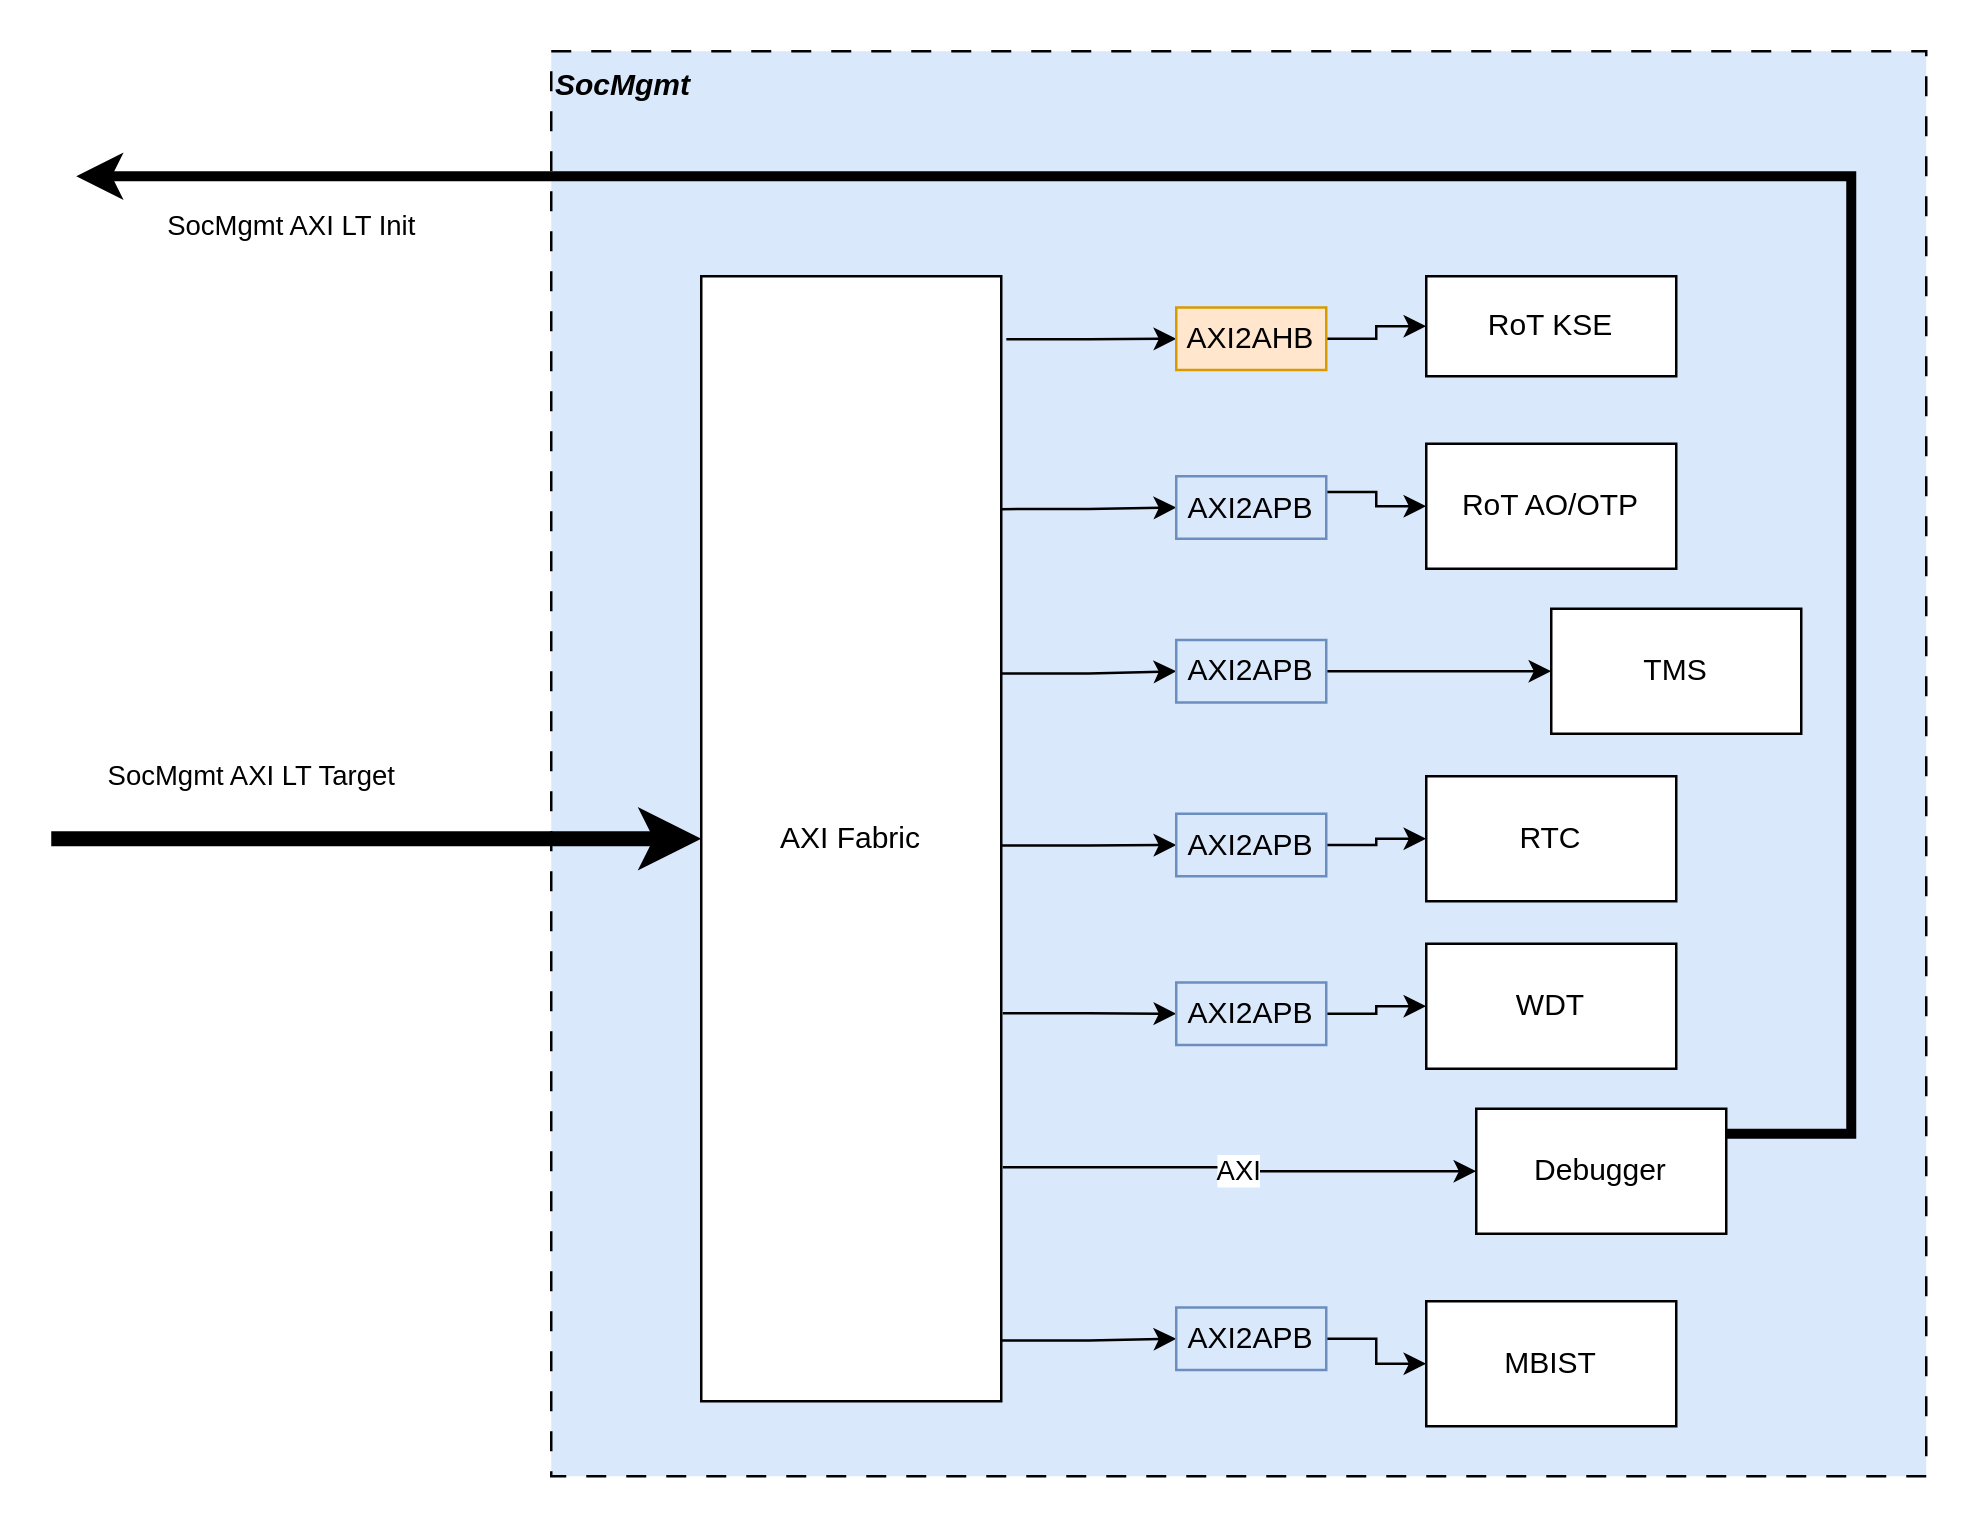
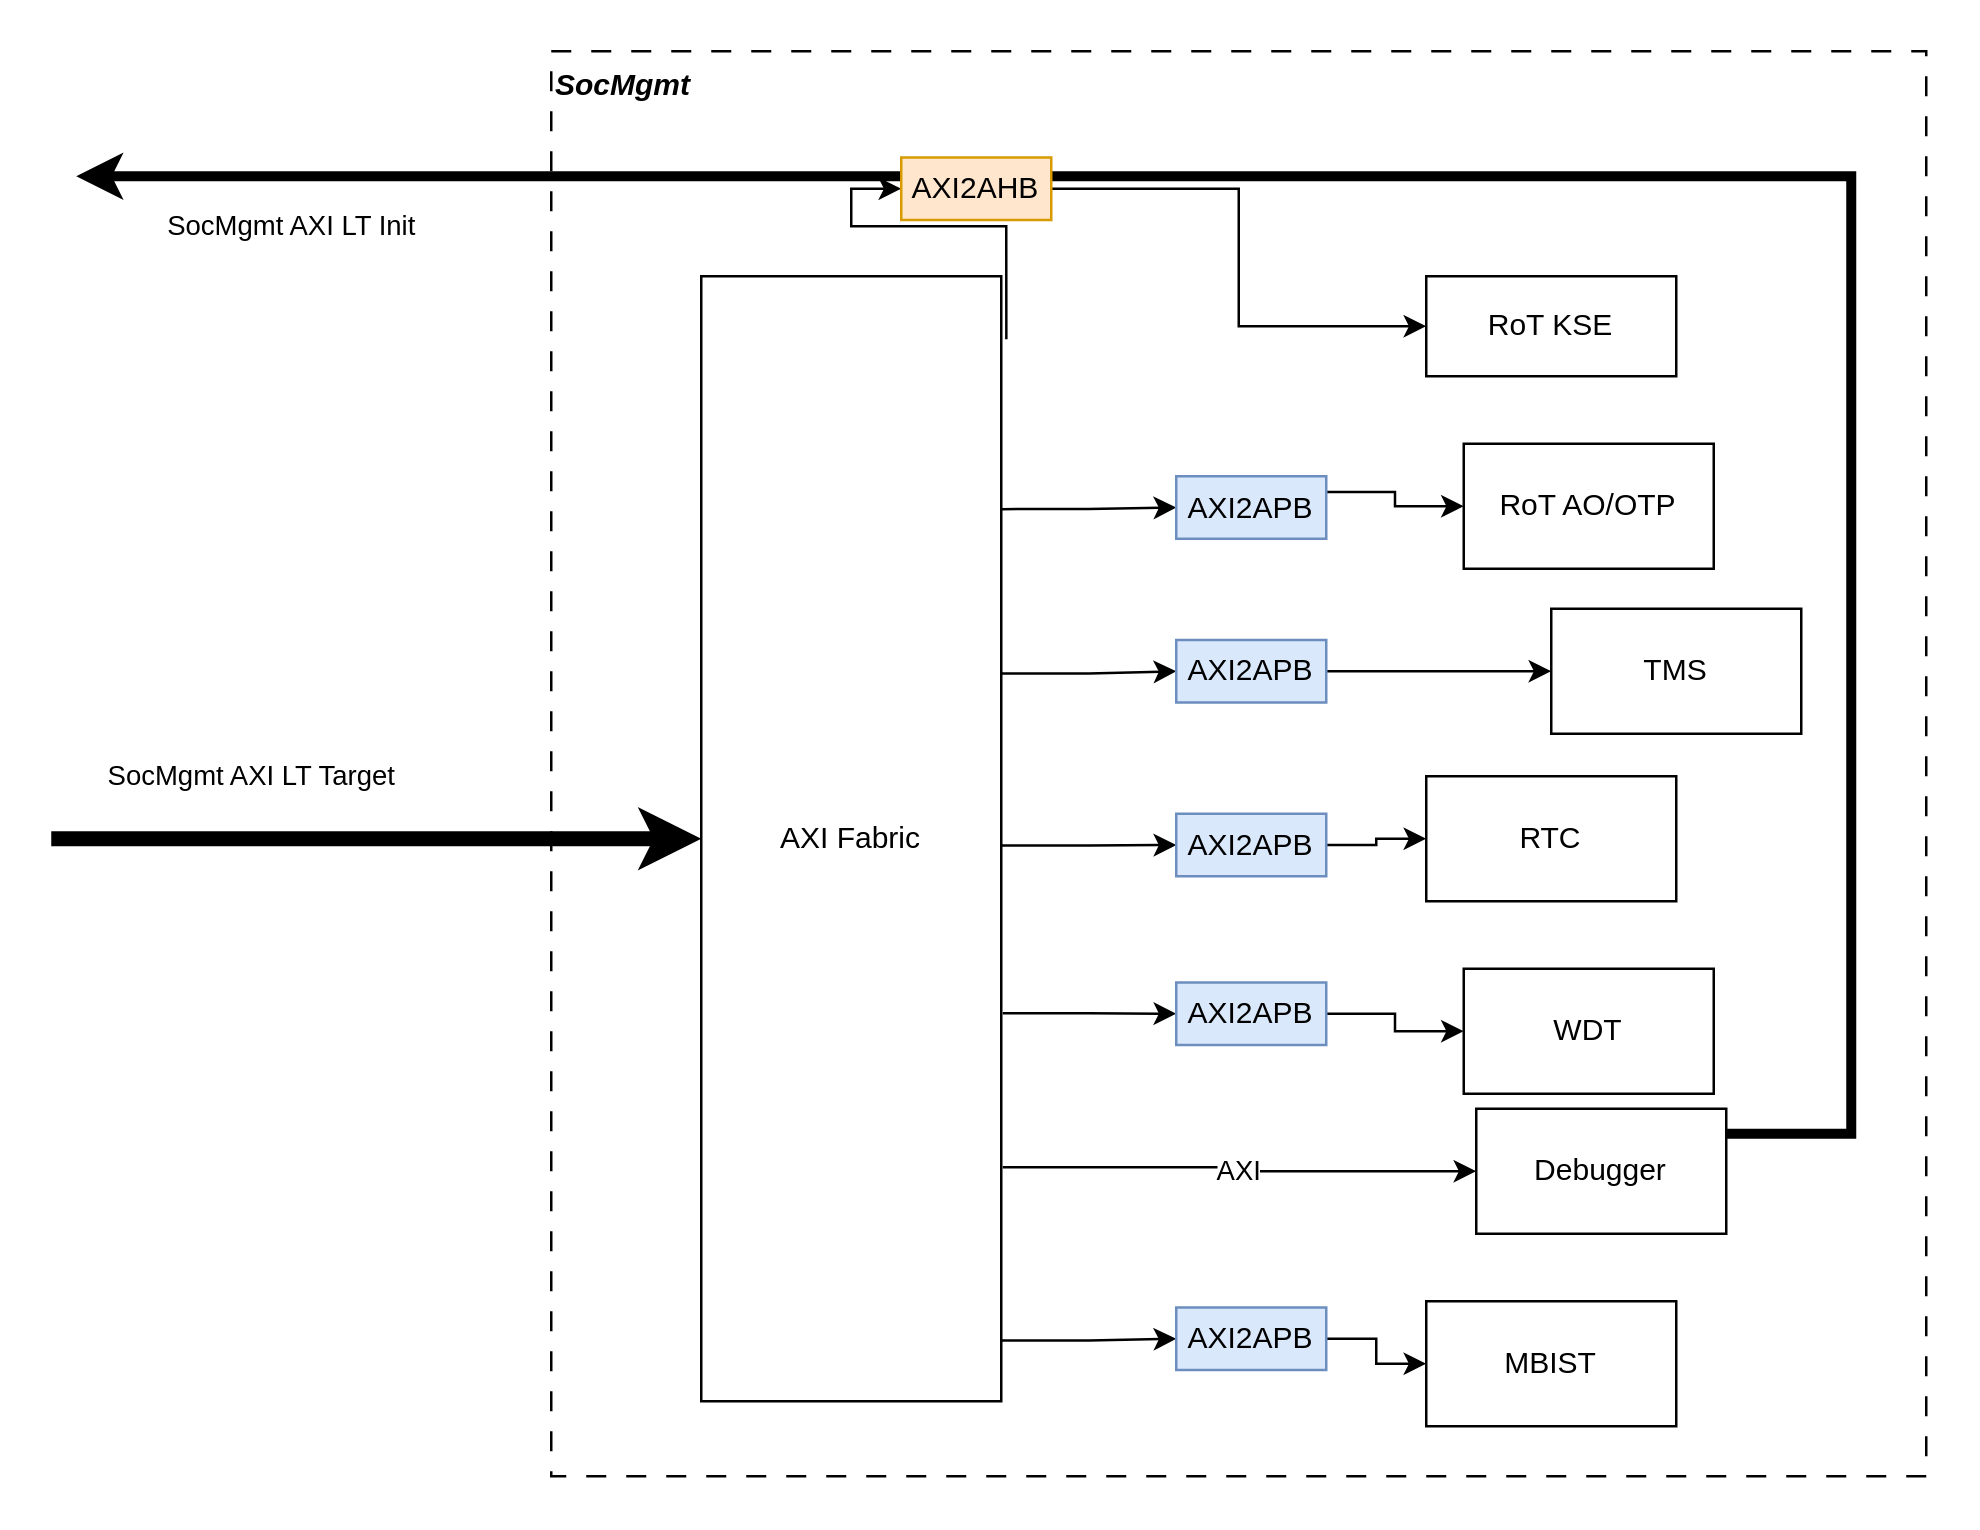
(1251, 339) -> (976, 189)
(1551, 506) -> (1589, 506)
(1239, 764) -> (1239, 764)
(1551, 1006) -> (1589, 1031)
